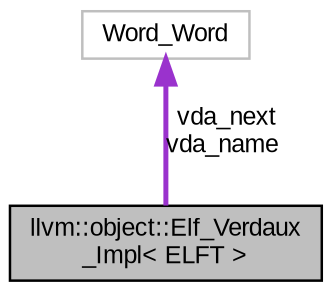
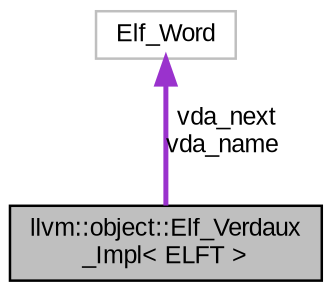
(166, 35) -> (166, 35)
